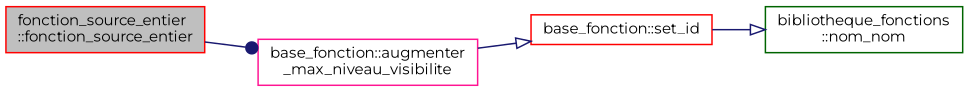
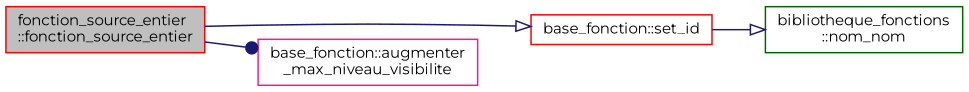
(497, 46) -> (360, 24)
